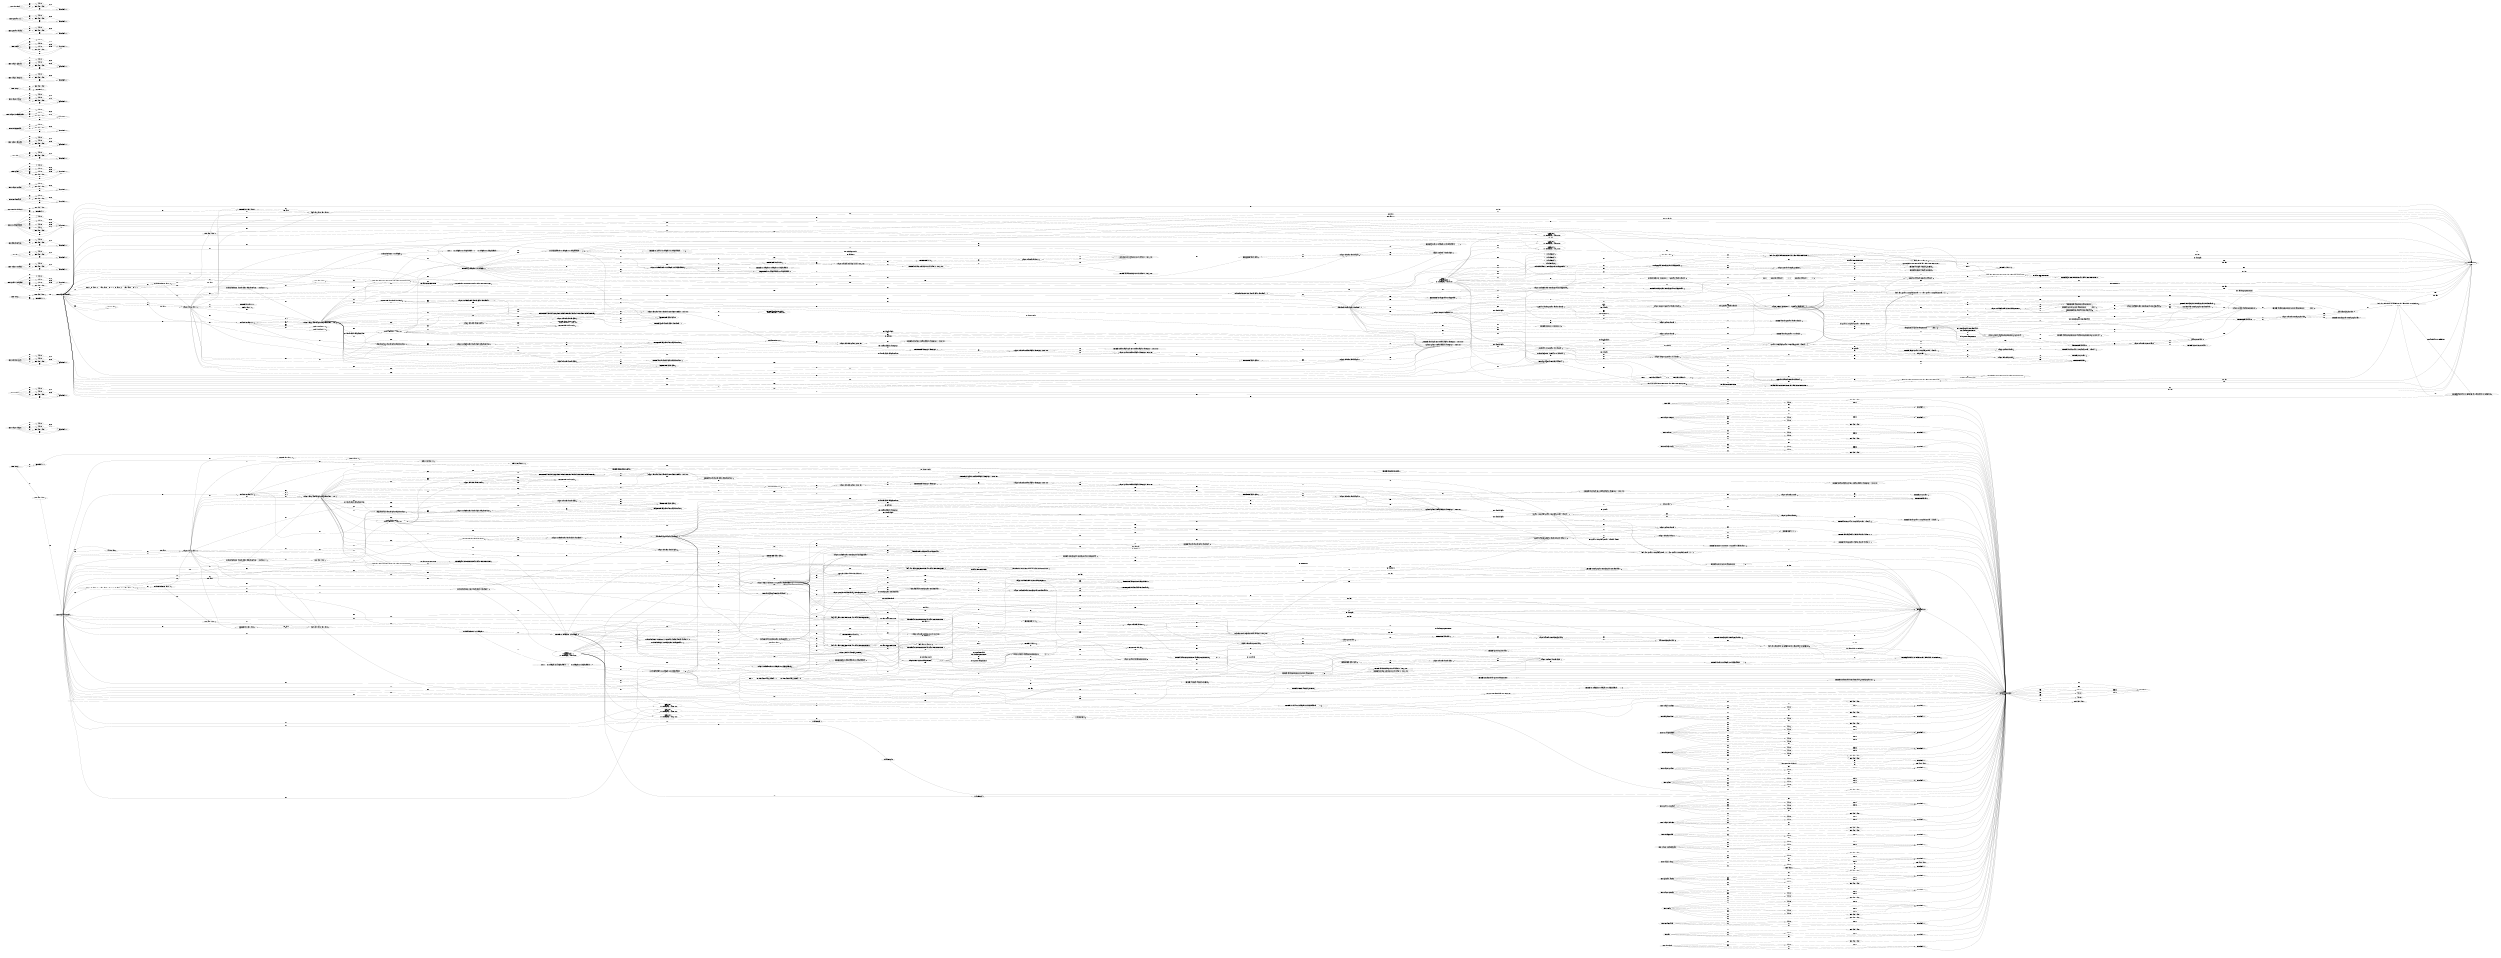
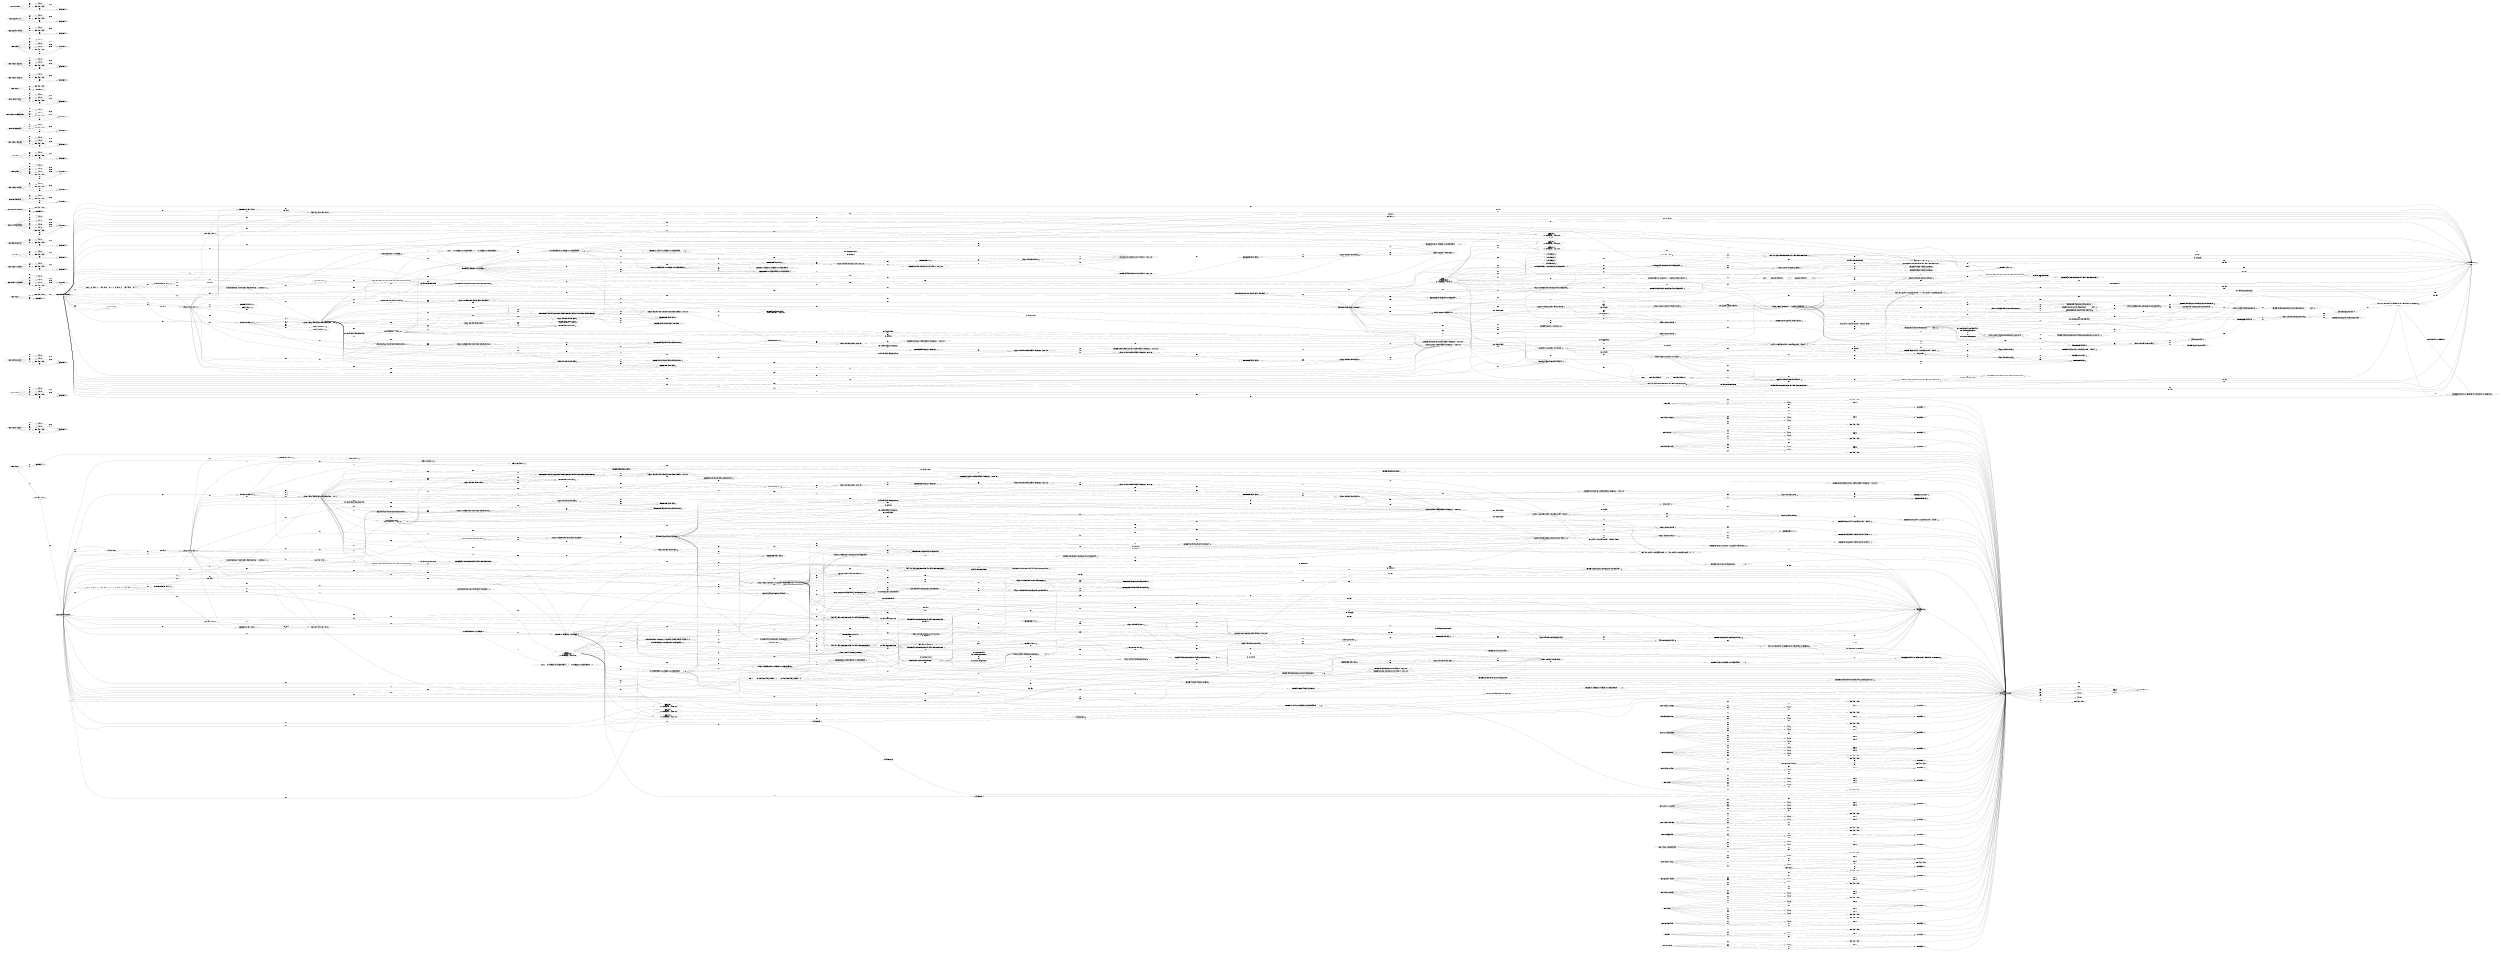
(1789, 334) -> none
(1551, 354) -> none
